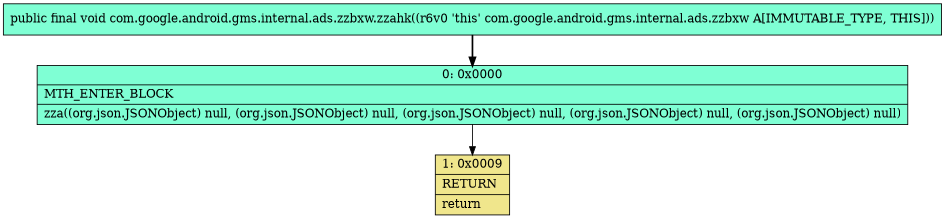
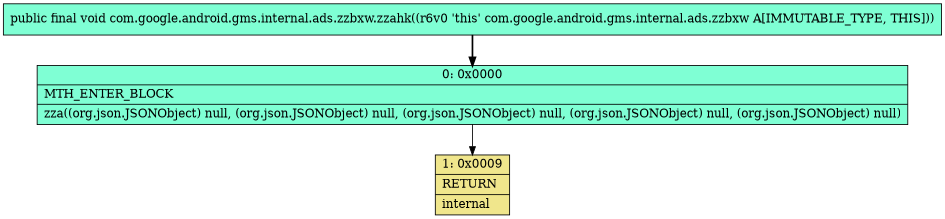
(461, 204) -> (466, 204)
